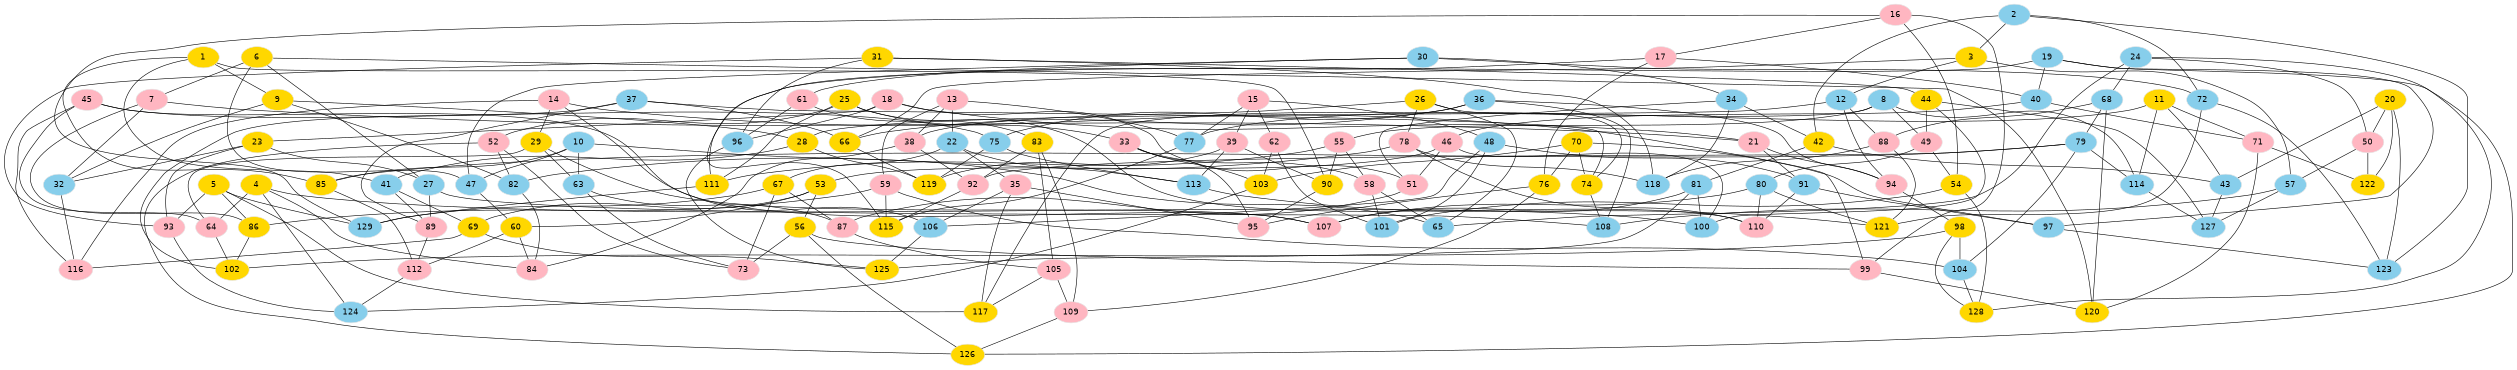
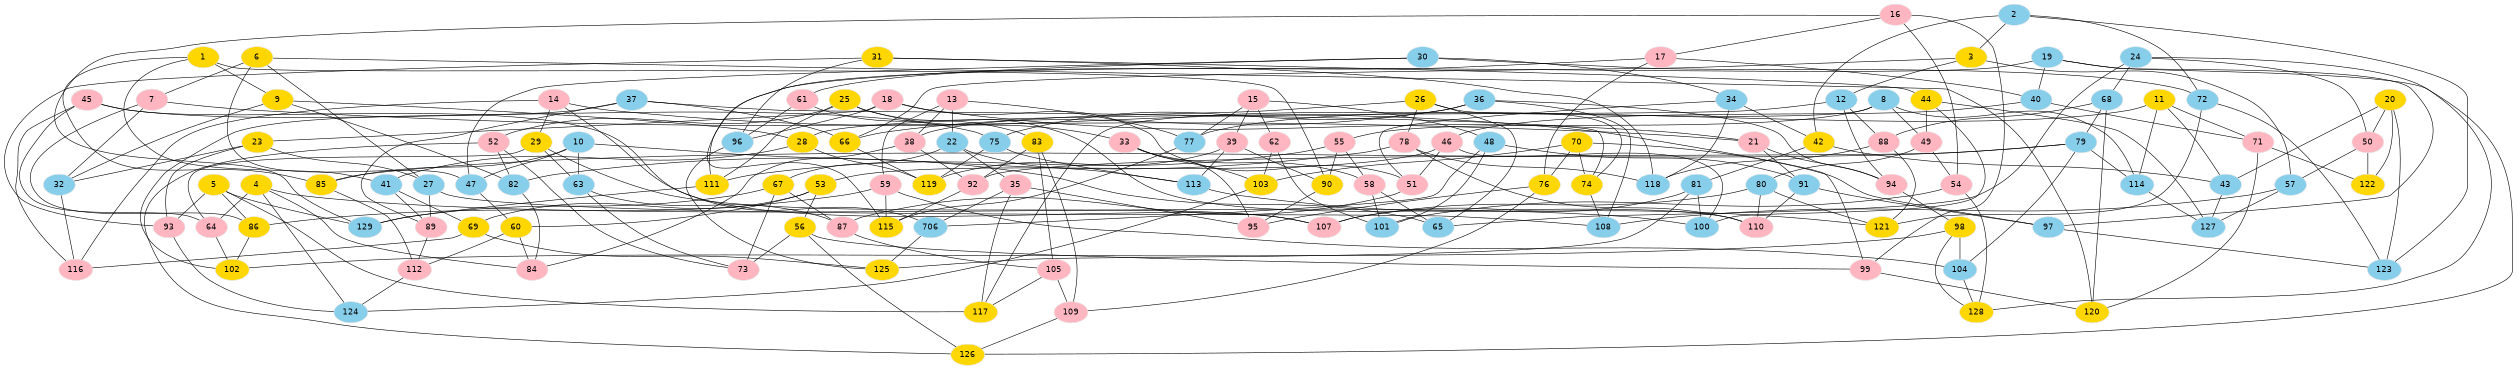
(1956, 185) -> (1956, 185)
(931, 227) -> (931, 227)
